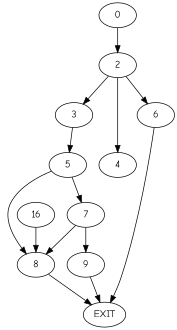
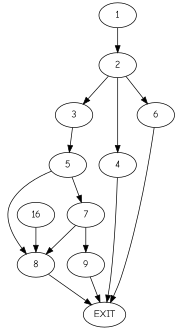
(118, 15) -> (118, 15)
none -> (114, 237)
